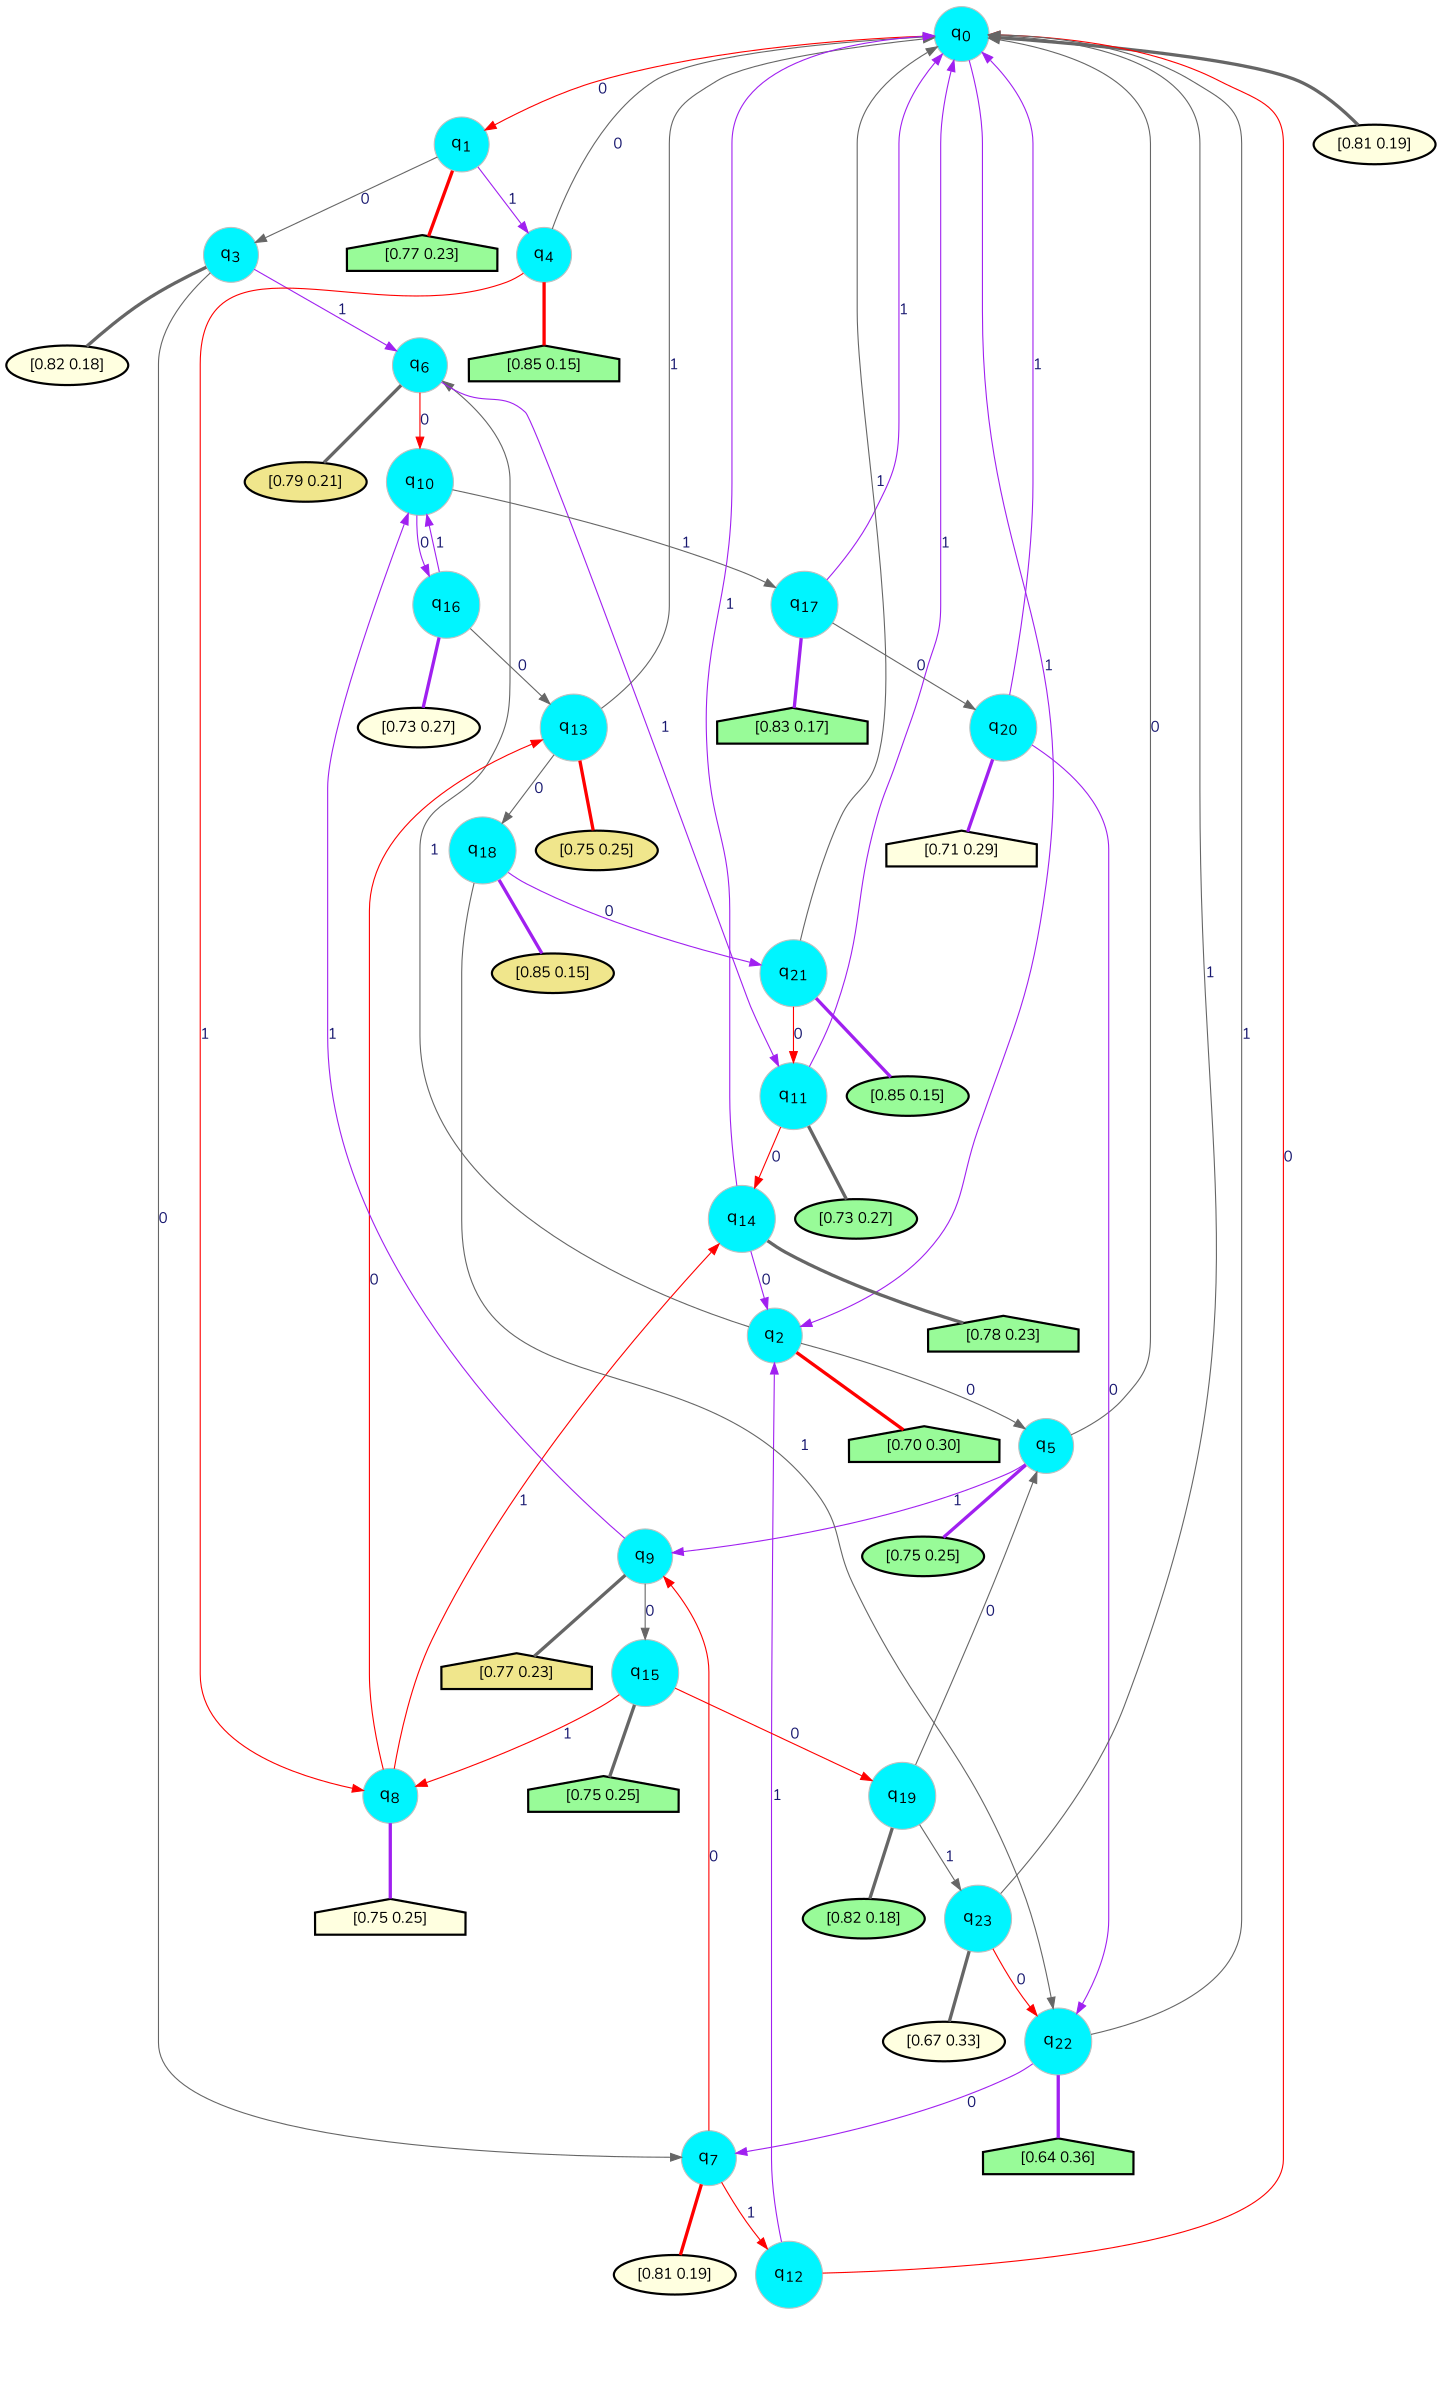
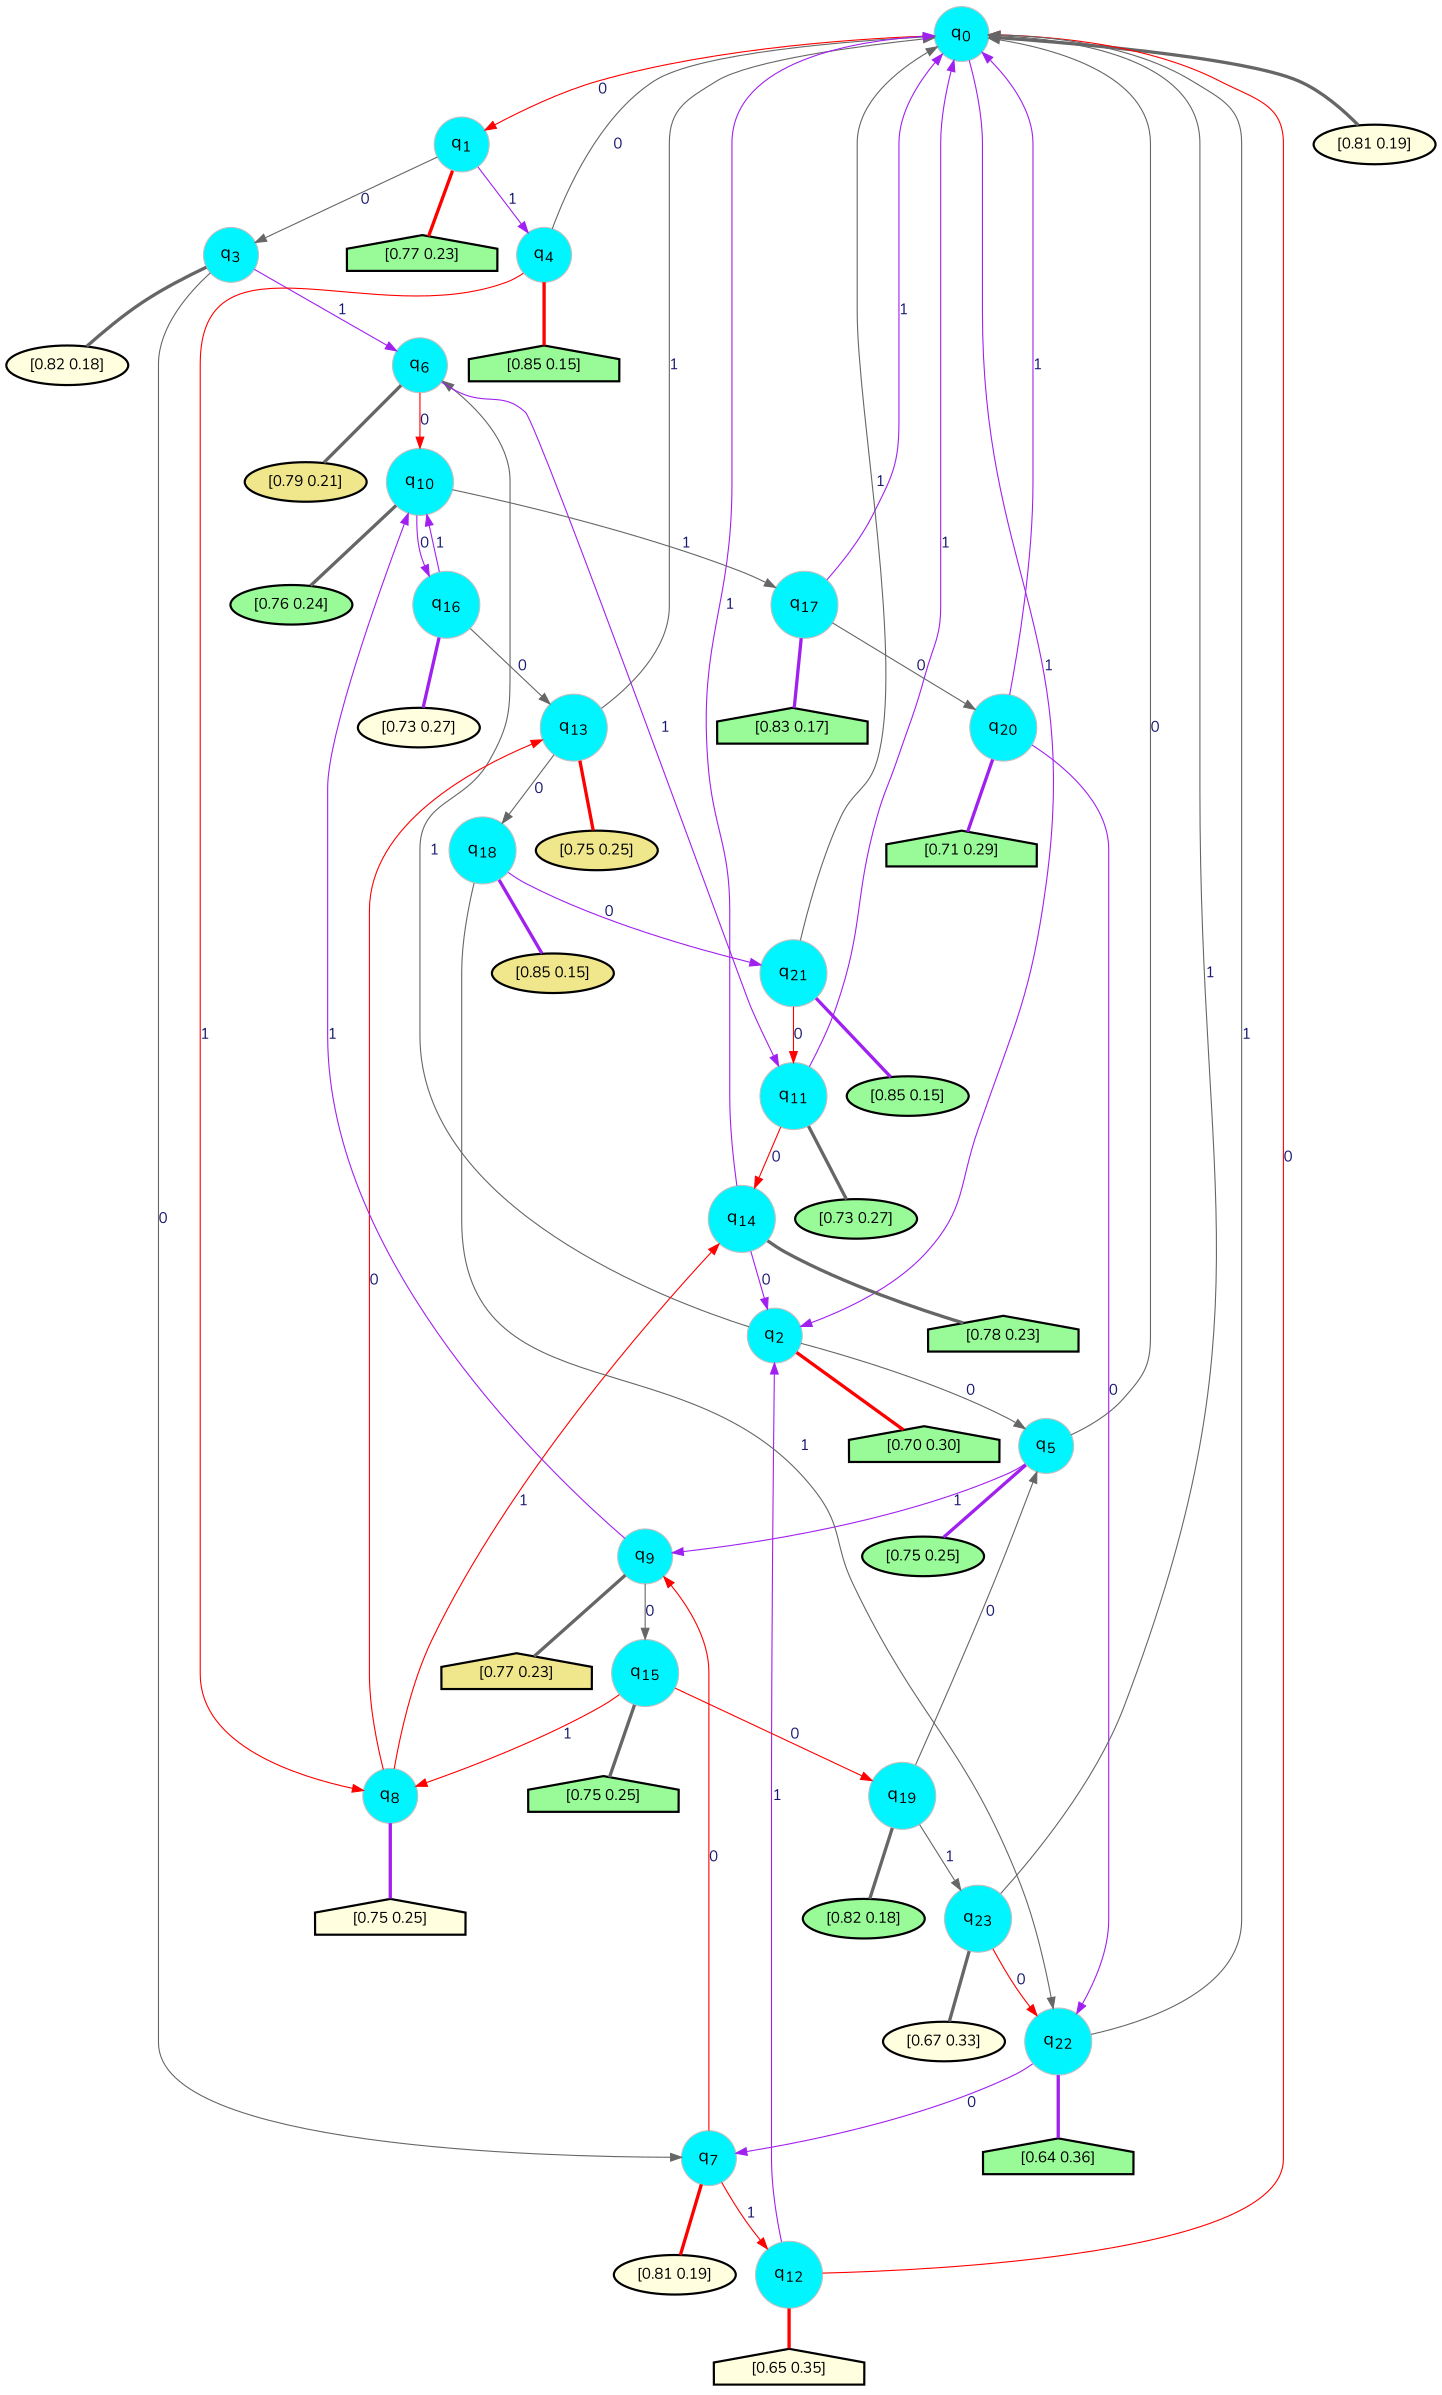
none -> (291, 605)
(962, 850) -> (962, 850)
none -> (789, 2369)
